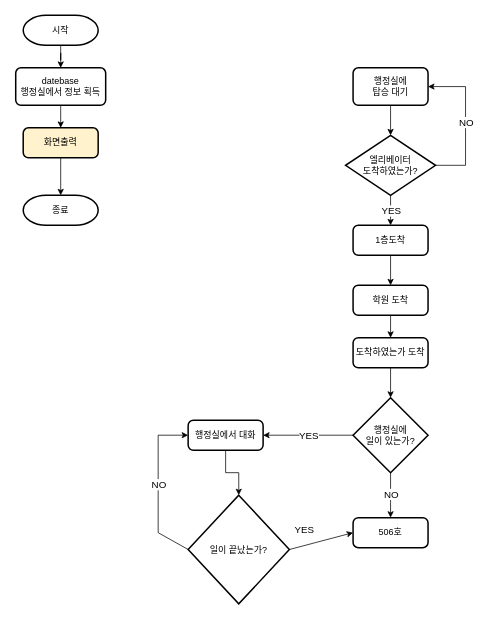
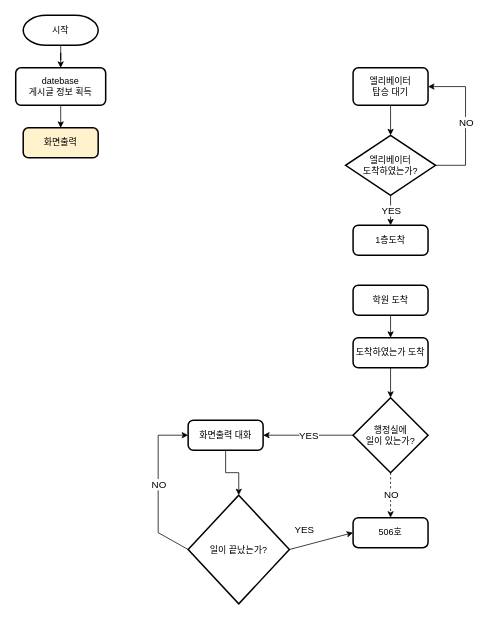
(60, 87) -> (60, 87)
(390, 87) -> (390, 87)
(60, 174) -> none
(60, 210) -> none
(390, 267) -> none
(225, 435) -> (225, 435)
(390, 480) -> (390, 480)
